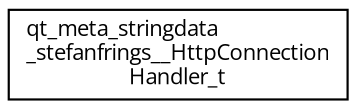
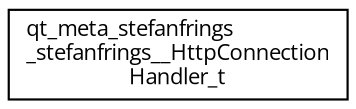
(178, 55) -> (178, 55)
